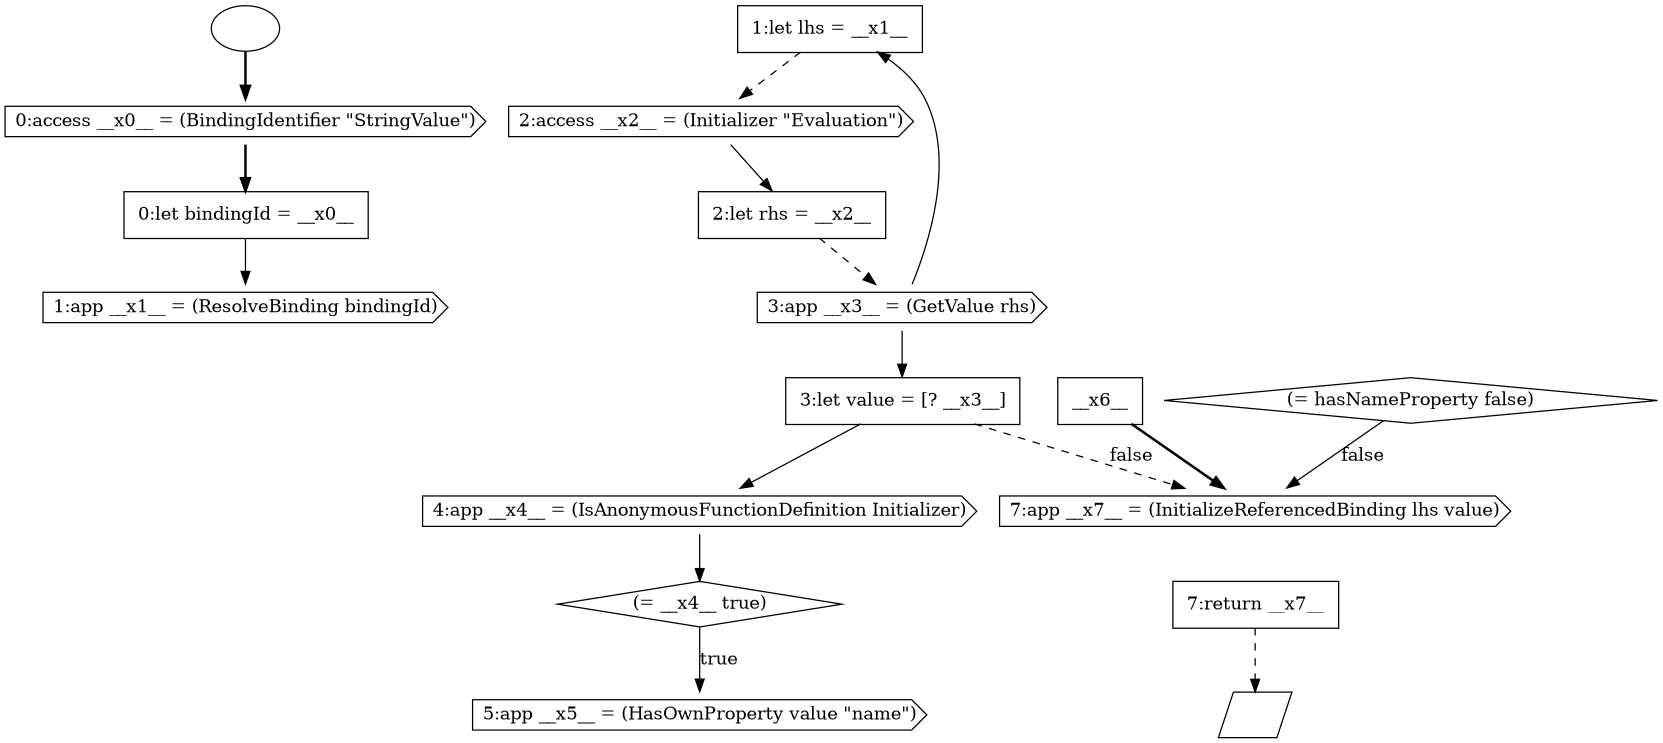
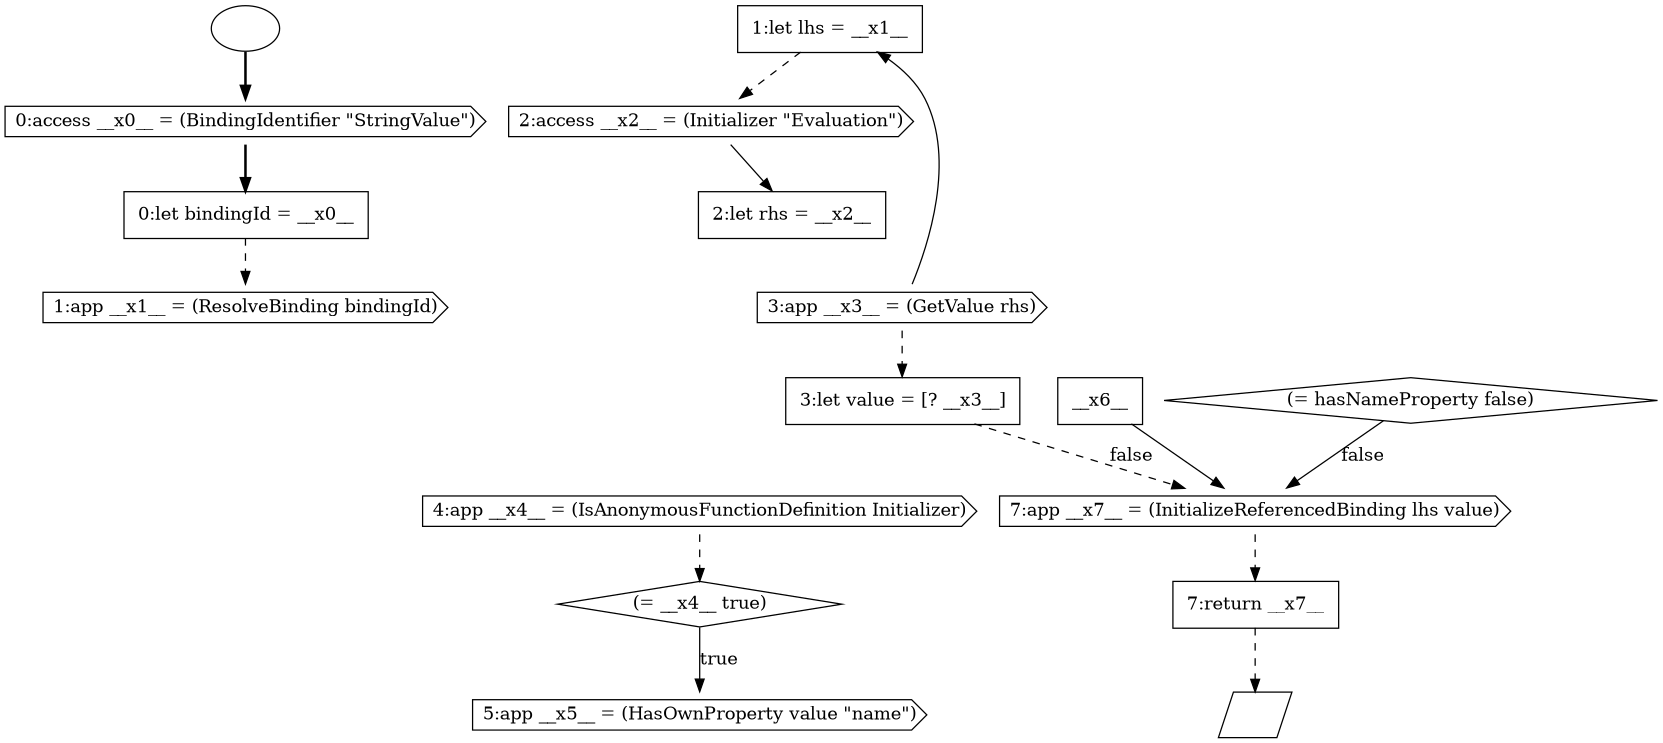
(245, 255) -> (245, 255)
(842, 257) -> none
(902, 347) -> (902, 347)
(1172, 452) -> (1172, 452)
(806, 453) -> none
(700, 551) -> (700, 551)
none -> (1255, 551)
